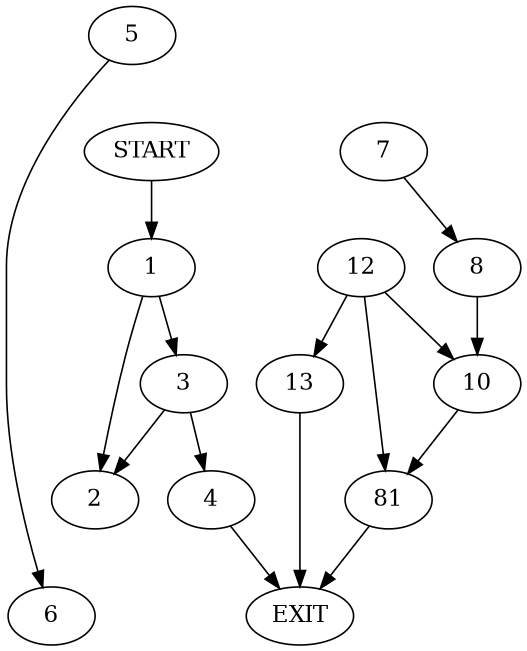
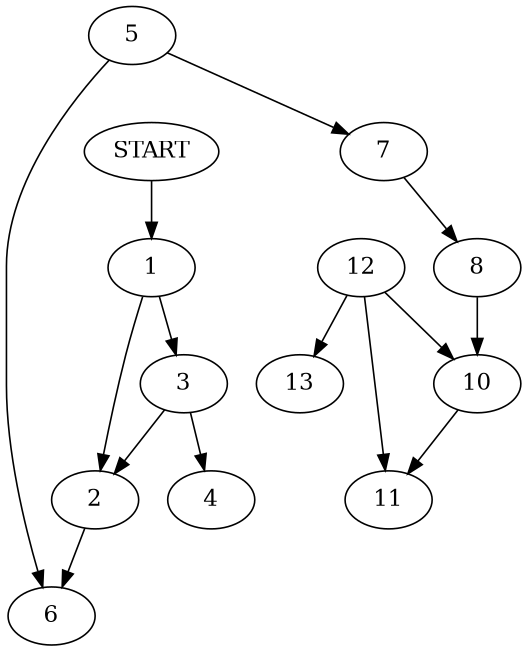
none -> (250, 90)
(389, 500) -> (389, 500)
none -> (76, 550)
(300, 616) -> none
